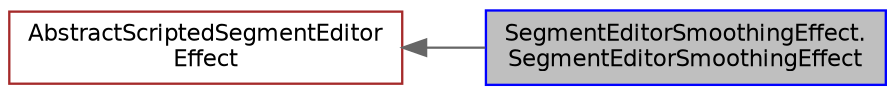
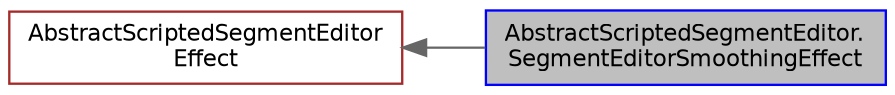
(686, 48) -> (686, 48)
